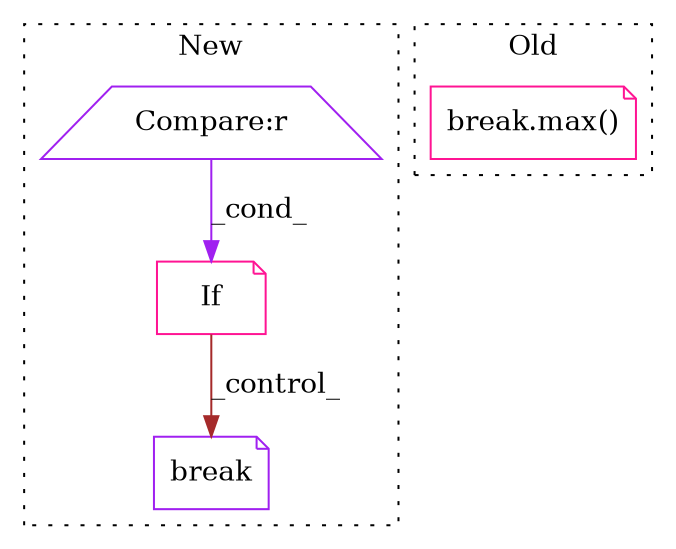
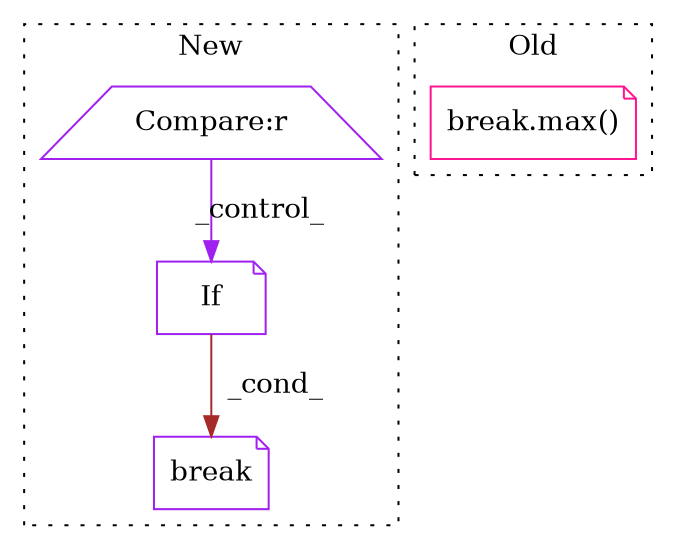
(260, 210) -> (260, 210)
(211, 298) -> (211, 298)
(276, 385) -> (276, 385)
